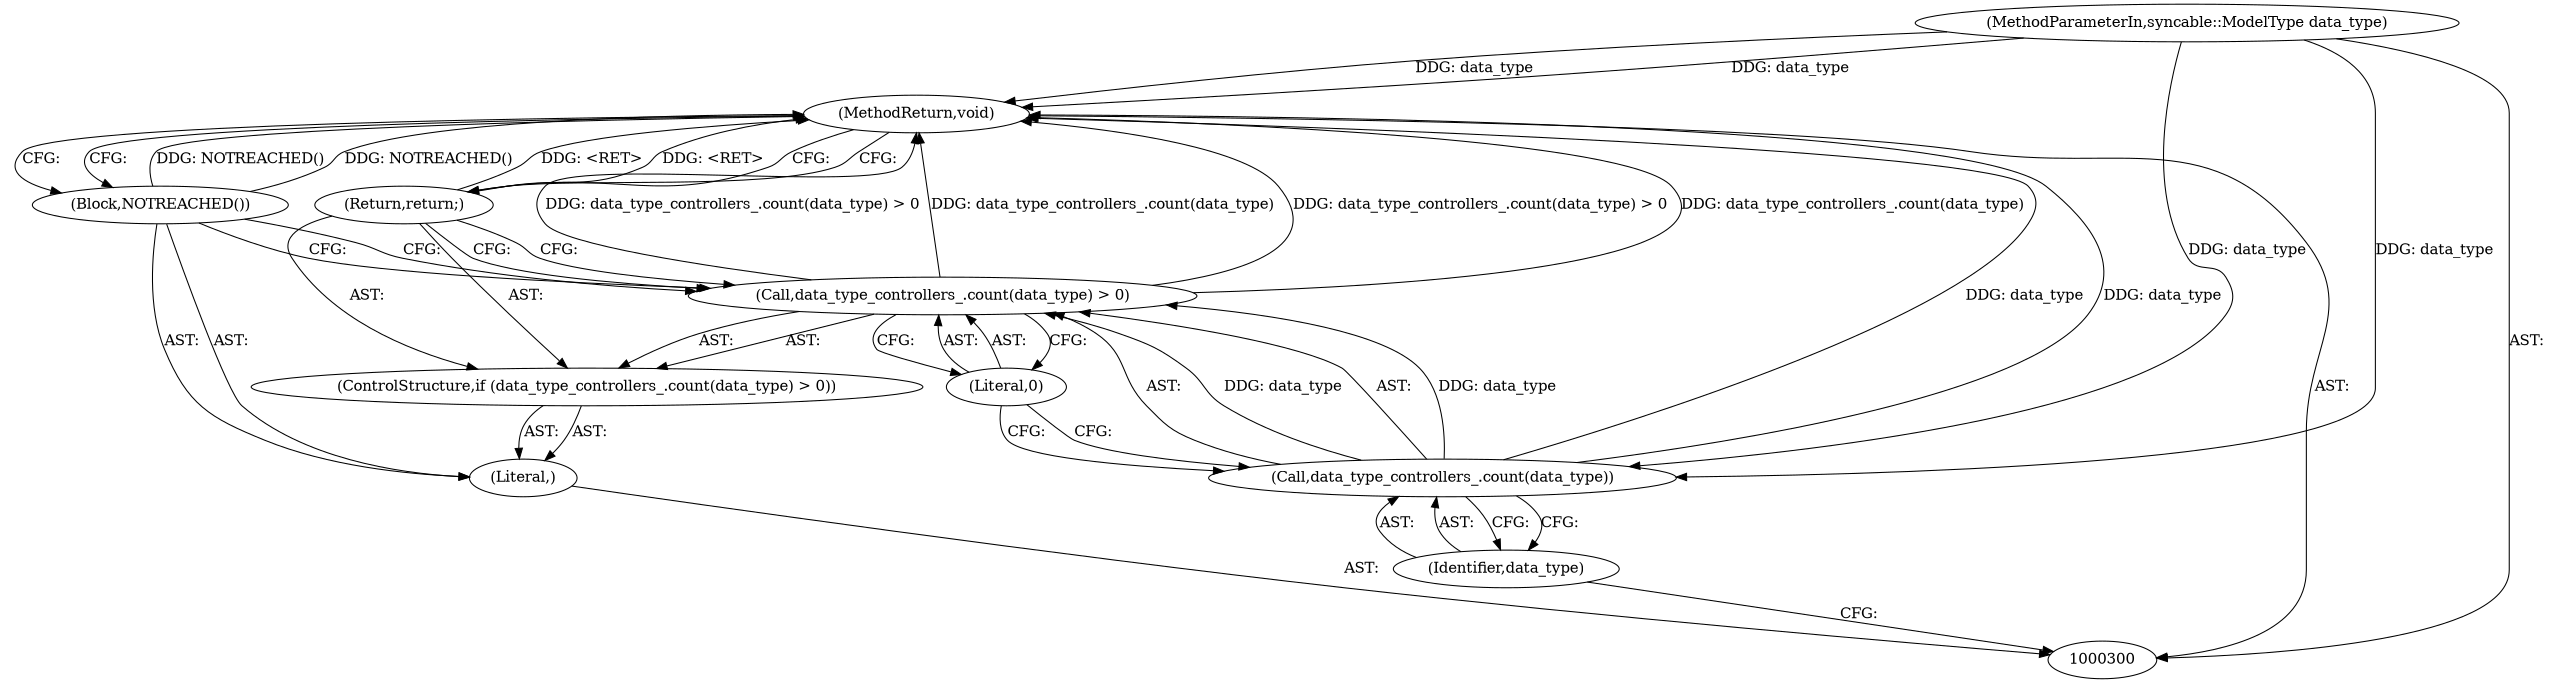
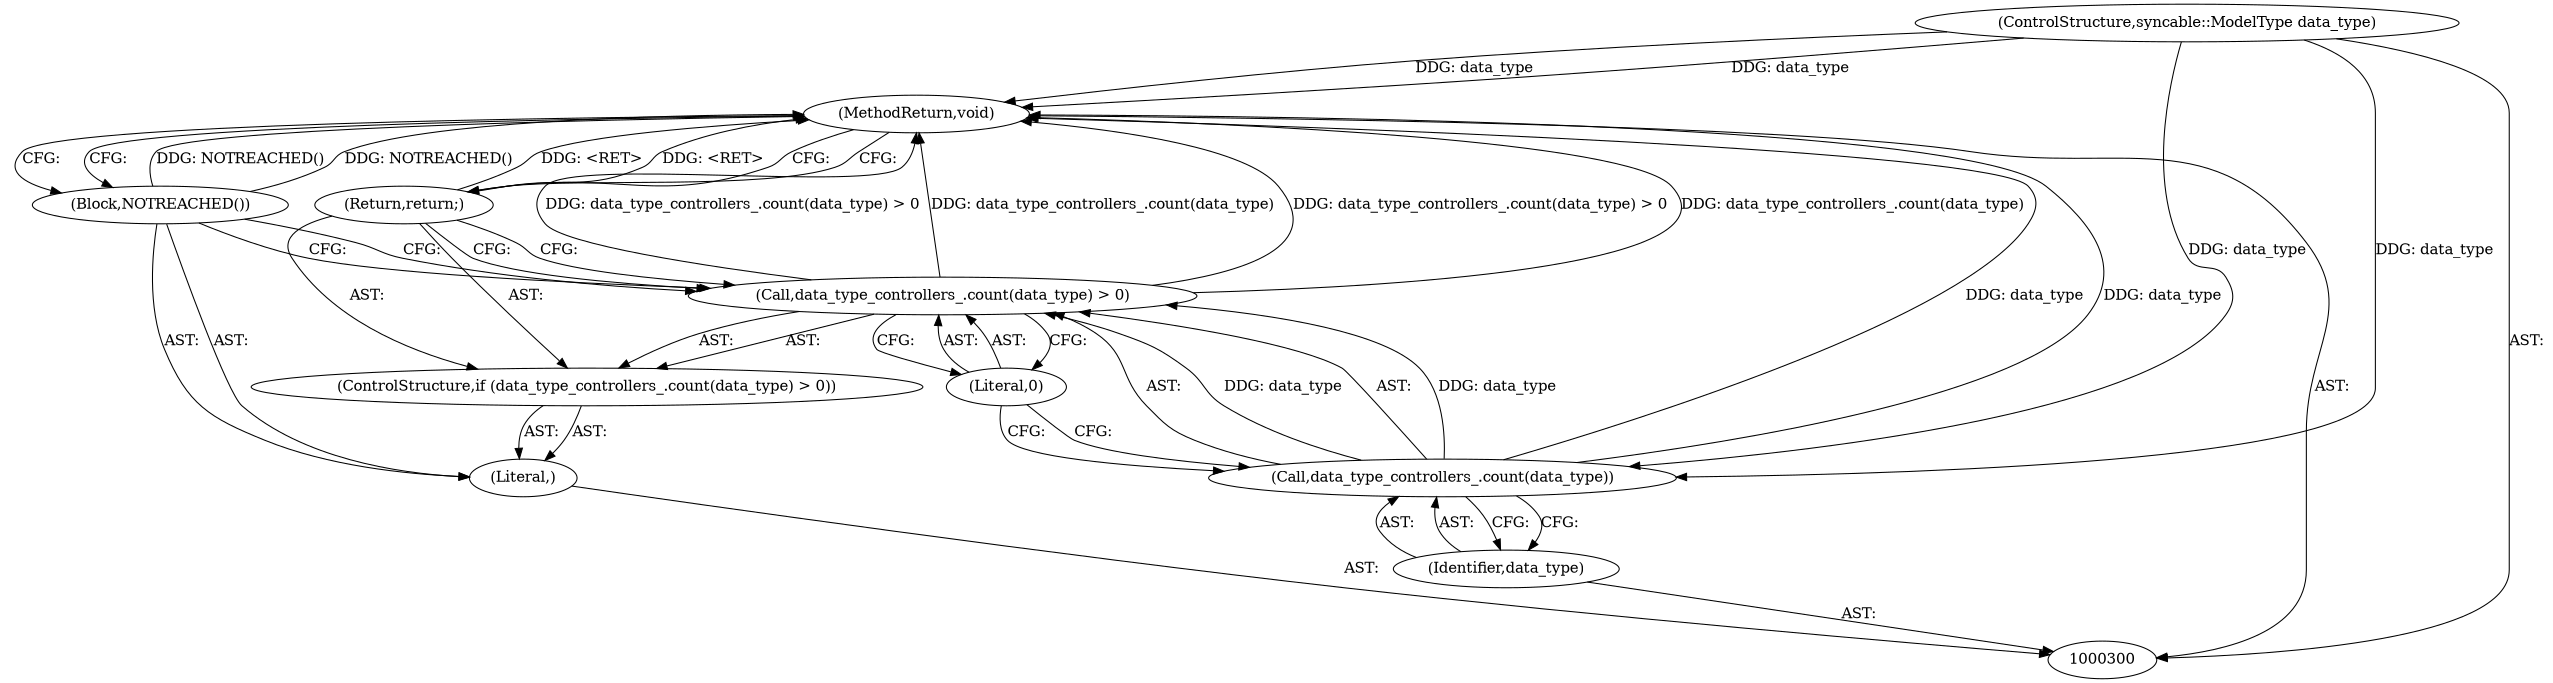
(2187, 23) -> (2187, 23)
(1861, 614) -> (1861, 614)
